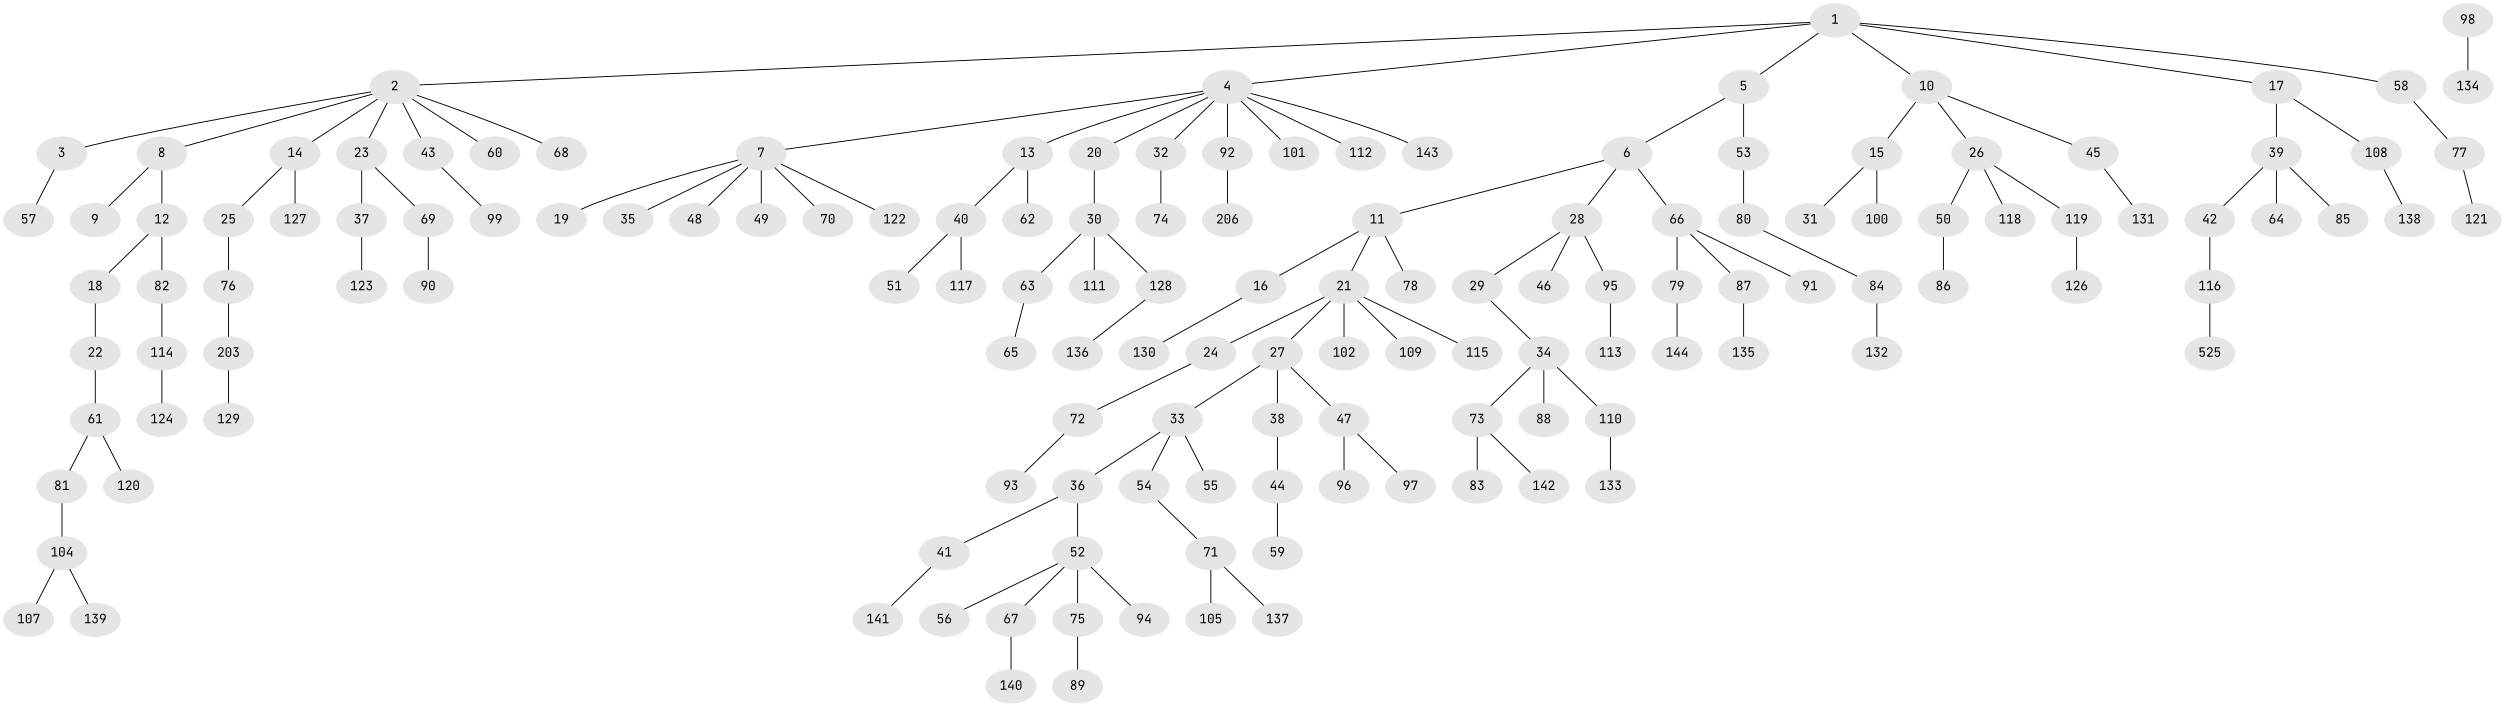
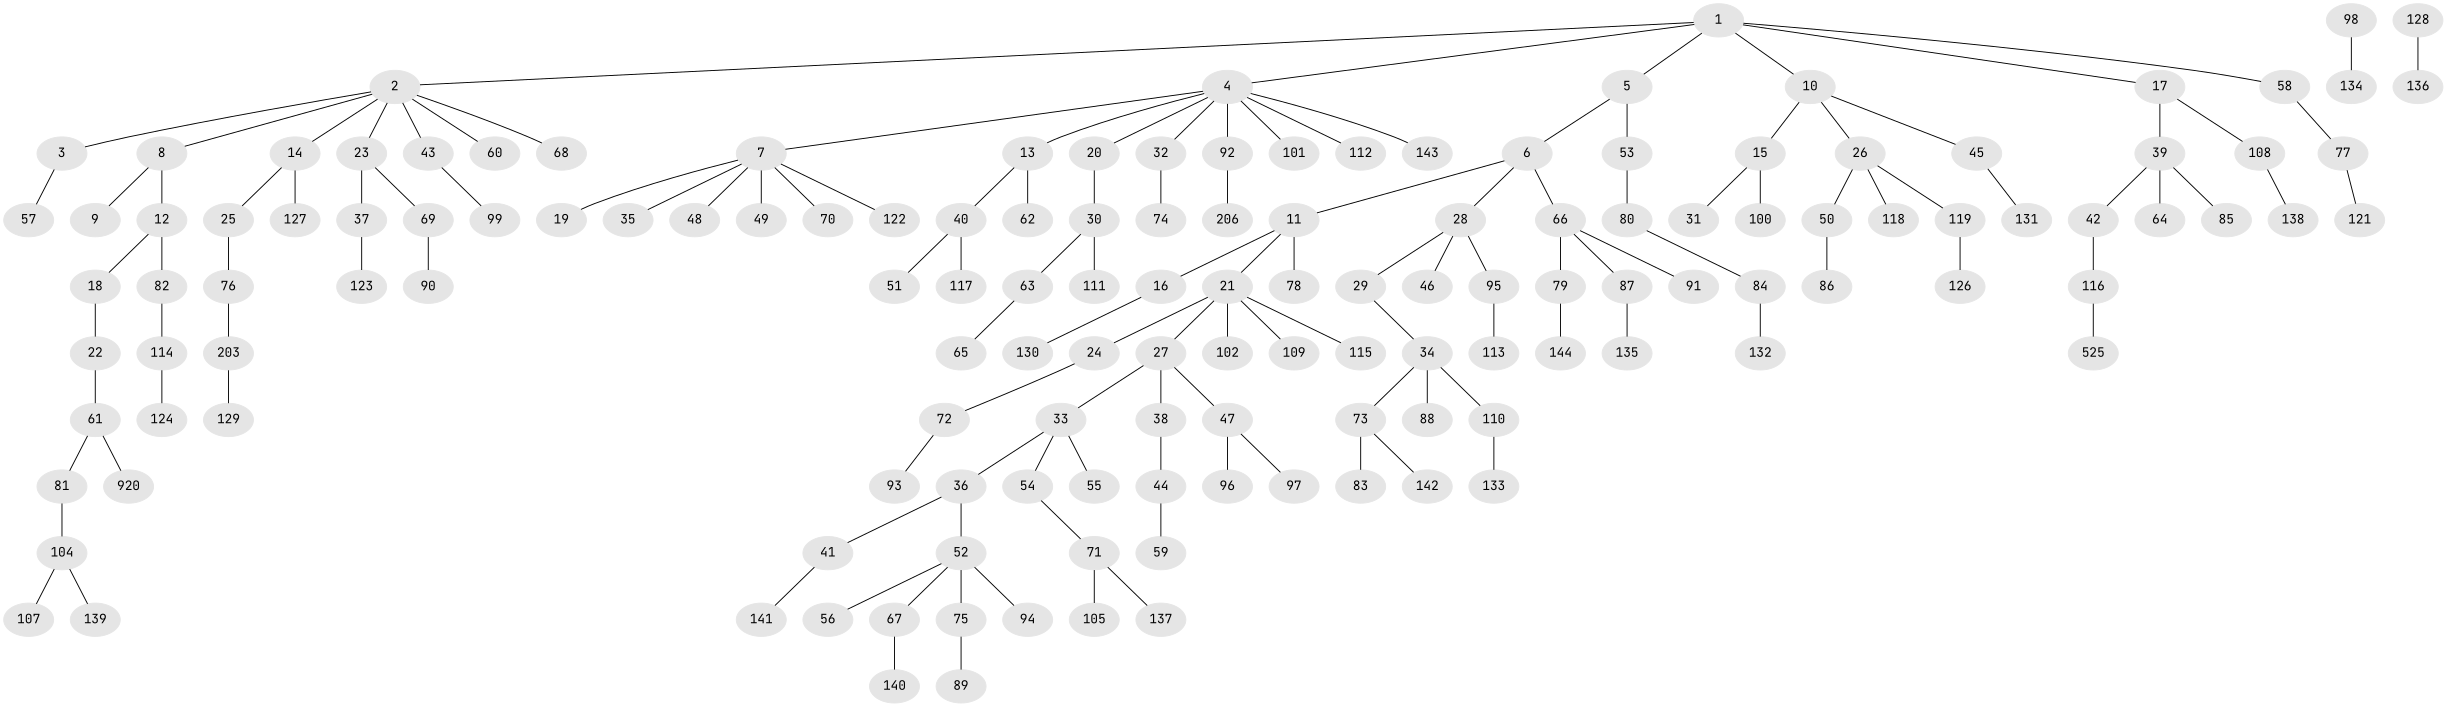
(1127, 253) -> none
(129, 487) -> (129, 487)
